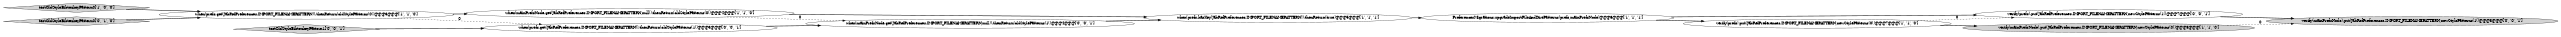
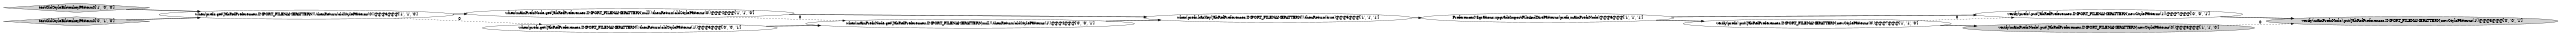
(306, 29) -> none
